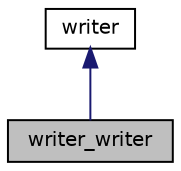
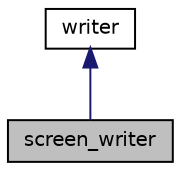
(90, 141) -> (90, 141)
